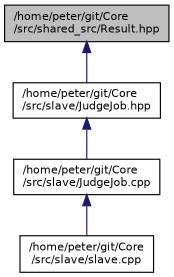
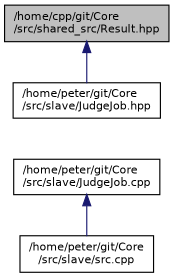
(87, 23) -> (87, 23)
(87, 145) -> none
(87, 254) -> (87, 254)
